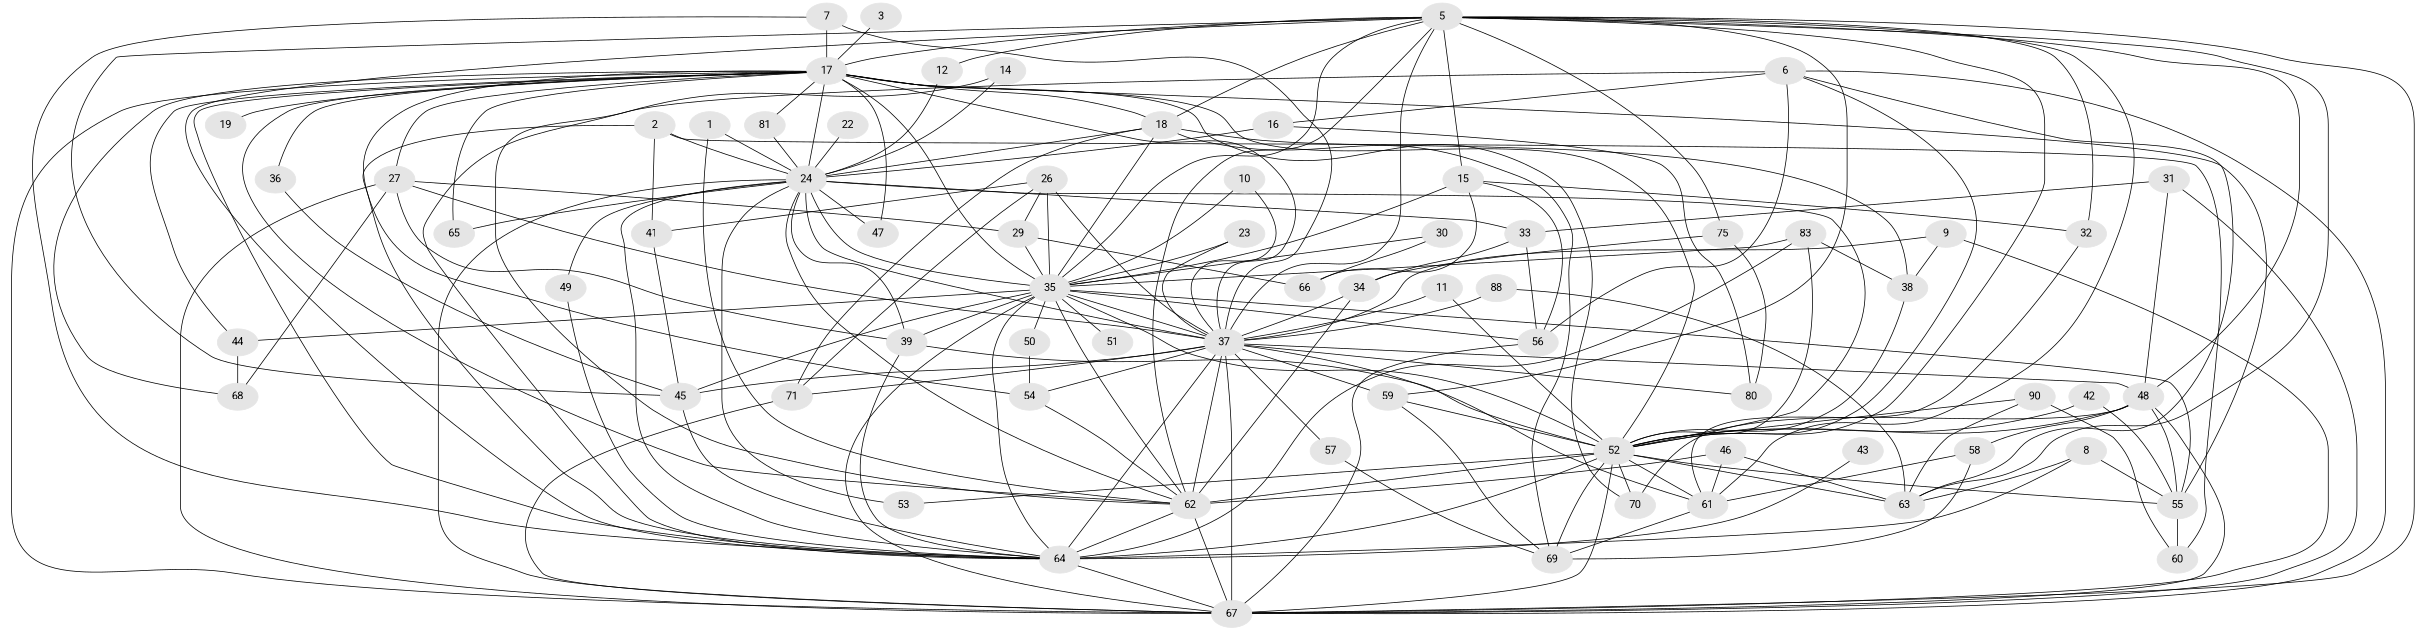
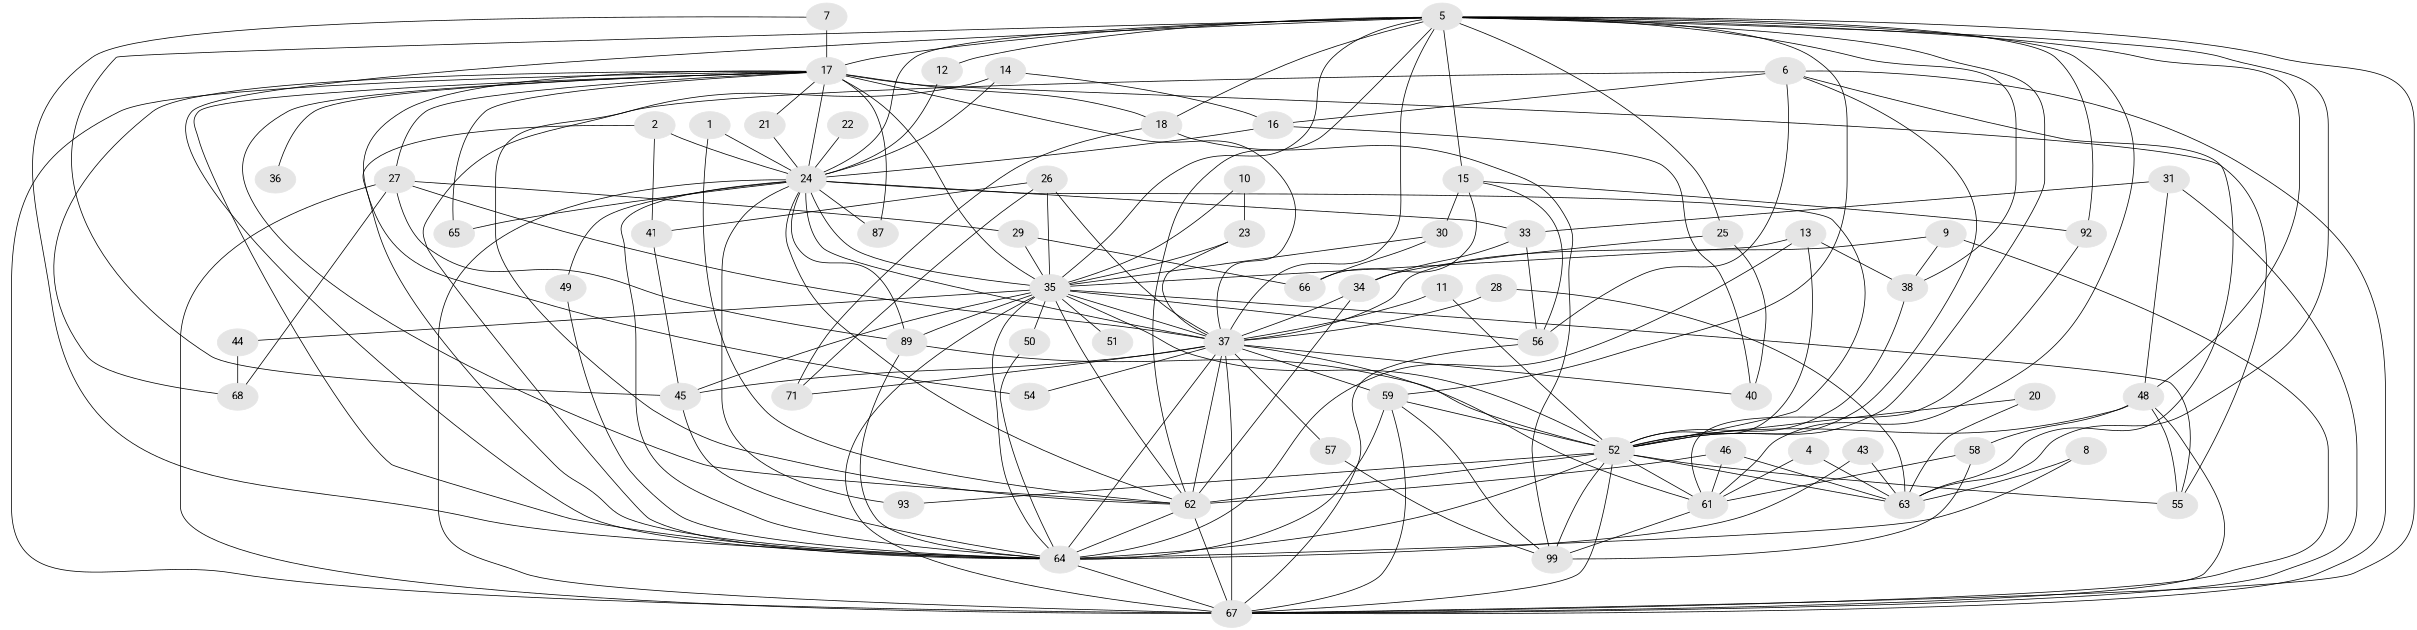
(881, 17) -> none
(1215, 59) -> none
none -> (1142, 89)
(191, 106) -> none
(1226, 120) -> none
(226, 125) -> none
(765, 125) -> (765, 125)
(984, 152) -> (1090, 31)
(1666, 157) -> (1854, 56)
(1033, 207) -> none
(1106, 207) -> none
(878, 234) -> (878, 234)
(1723, 234) -> (1723, 234)
(1806, 234) -> (1806, 234)
(2086, 234) -> (2086, 234)
(1262, 250) -> (1453, 207)
(1196, 275) -> (1245, 202)
(1496, 288) -> (1496, 288)
(462, 312) -> none
(907, 342) -> (907, 342)
(1687, 364) -> none
(1030, 375) -> (1013, 451)
(1751, 397) -> (1751, 397)
(2035, 397) -> (2035, 397)
(2089, 397) -> none
(1113, 447) -> none
none -> (1809, 451)
(2130, 477) -> none
none -> (1884, 478)
(904, 505) -> (904, 505)
(1635, 505) -> none
none -> (1261, 534)
(1552, 560) -> (1552, 560)
(2177, 560) -> none
(535, 564) -> (1391, 560)
